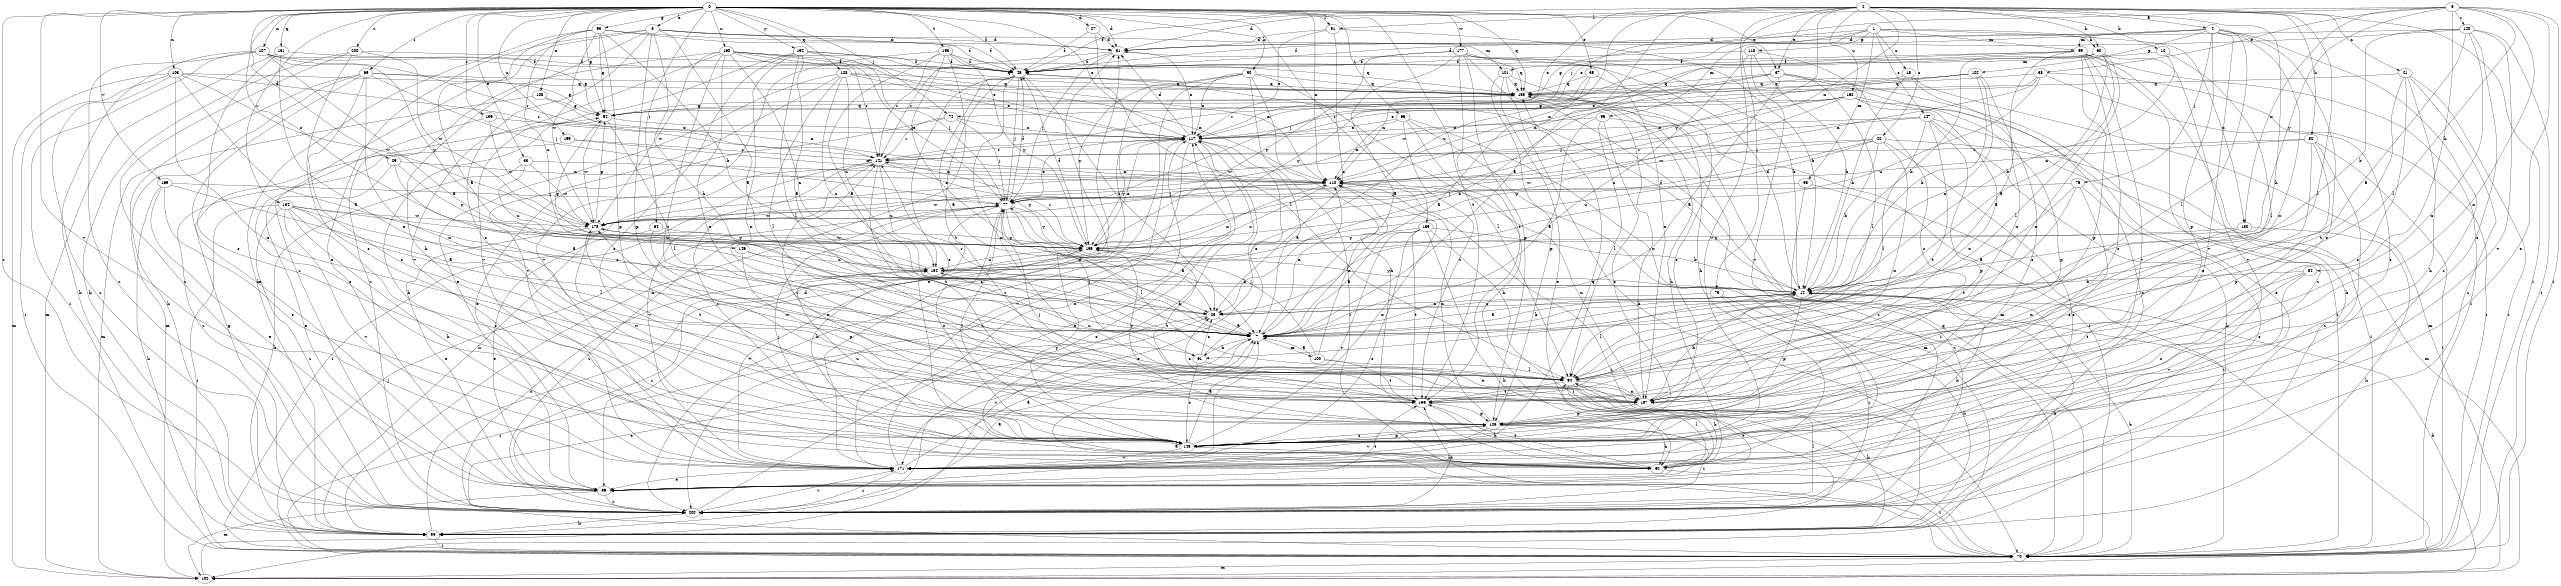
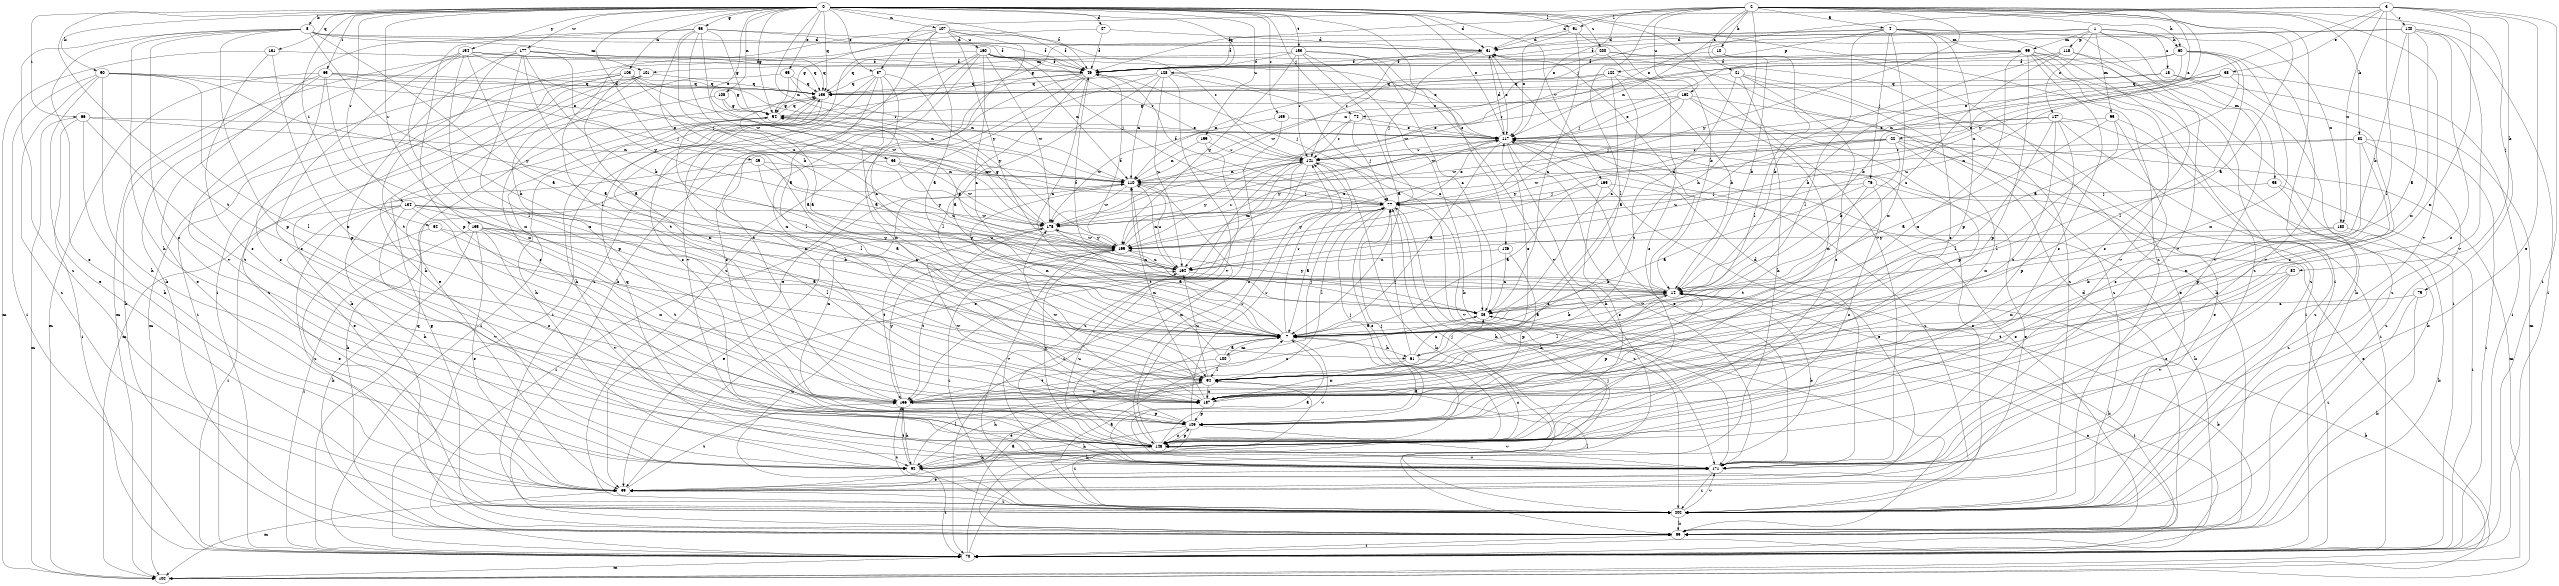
(718, 28) -> (962, 39)
none -> (1181, 285)
